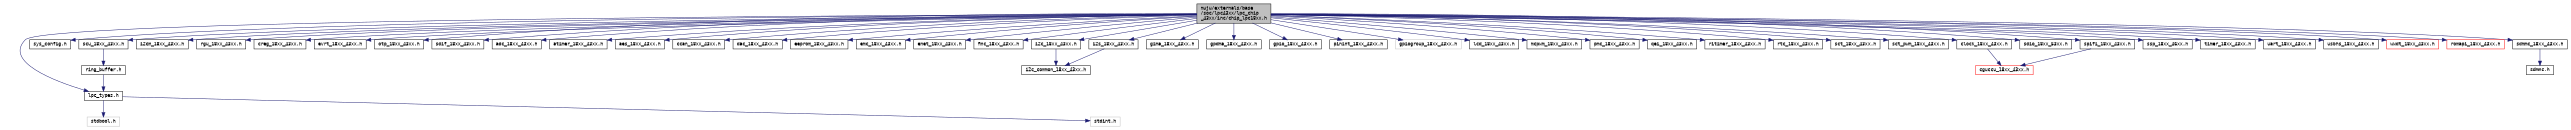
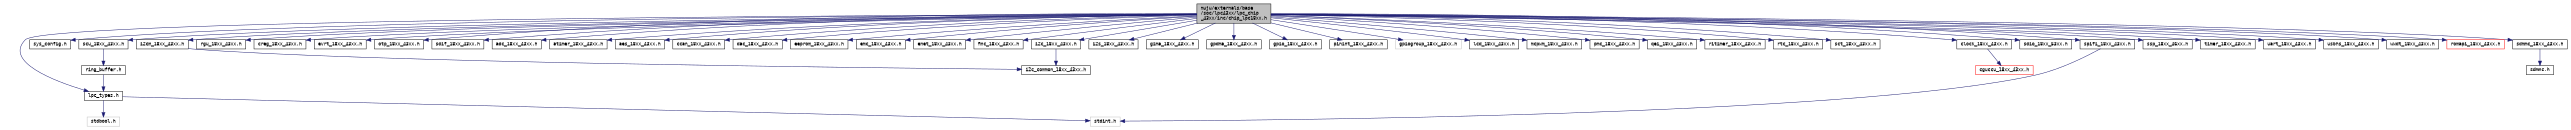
(1918, 44) -> none
(2413, 44) -> (2413, 44)
(1087, 56) -> (603, 63)
(2058, 57) -> (1616, 111)
